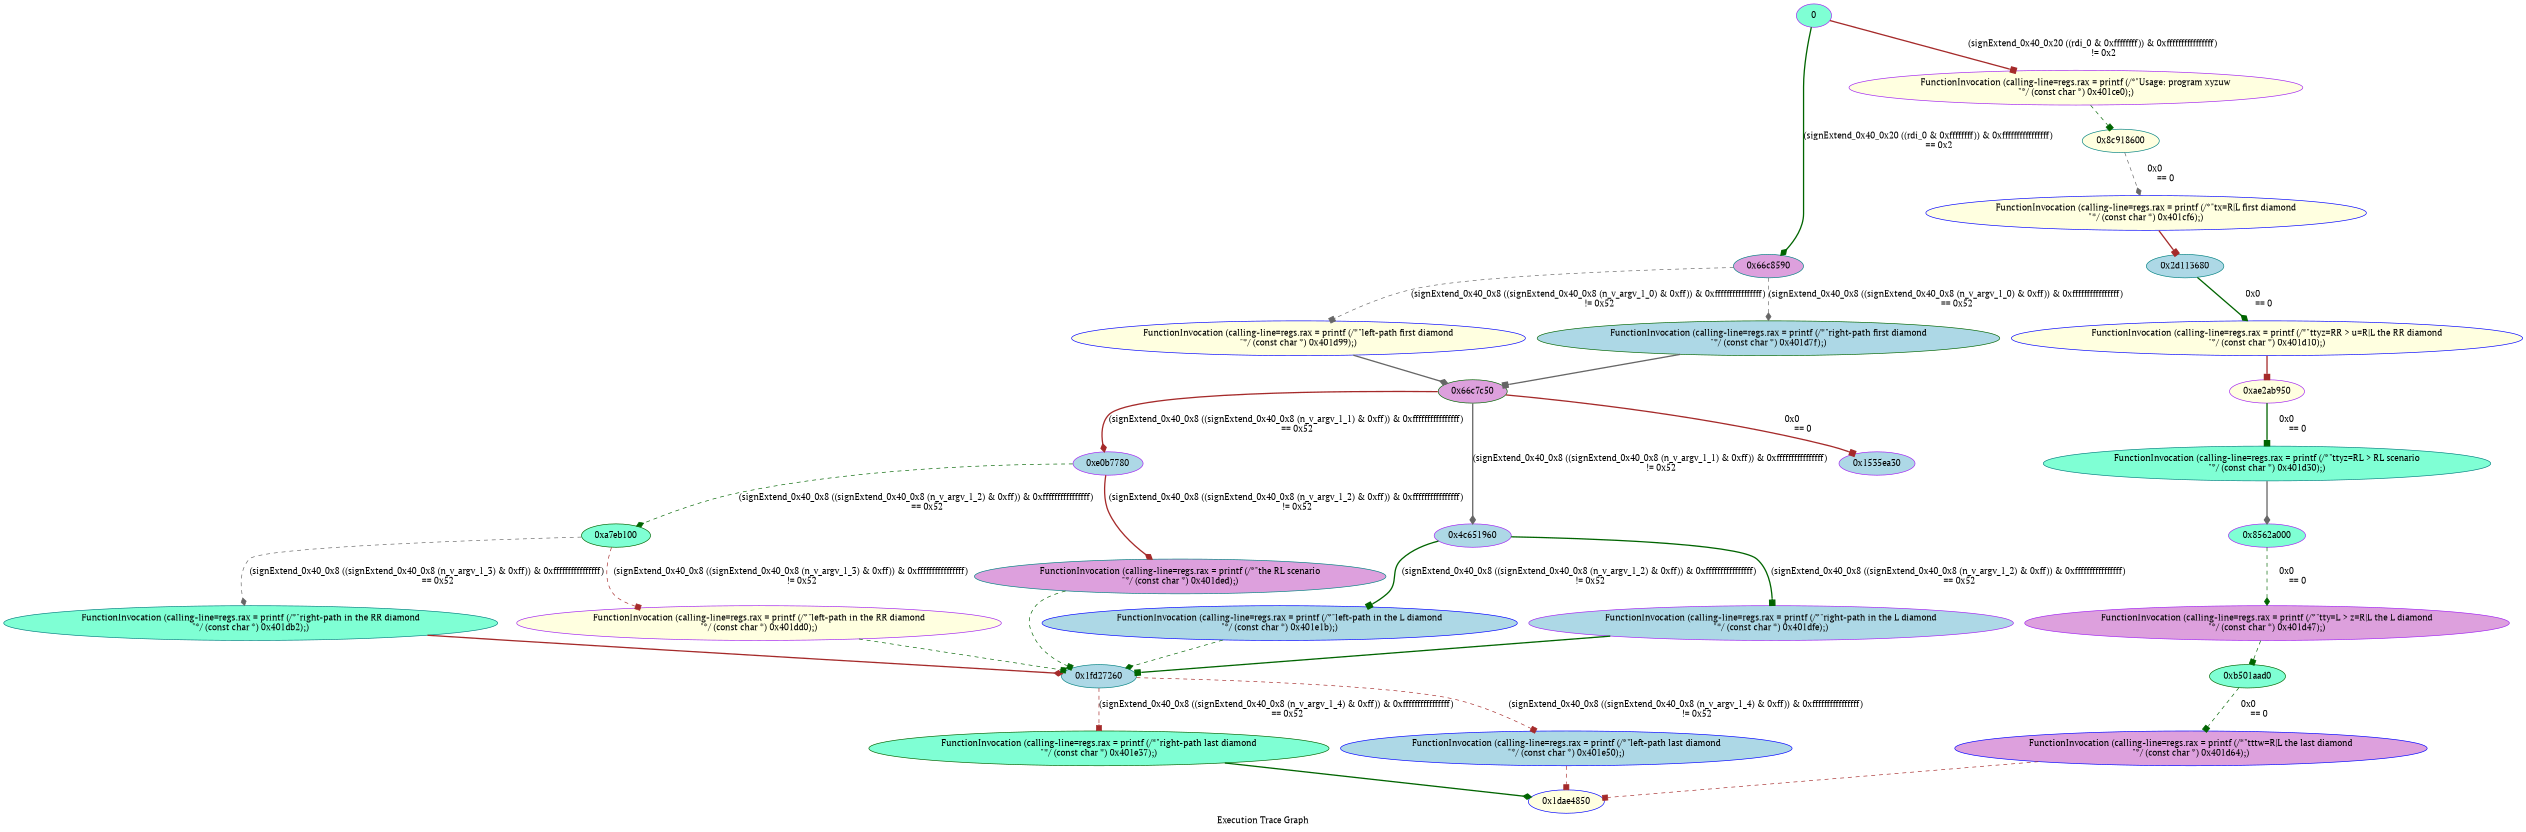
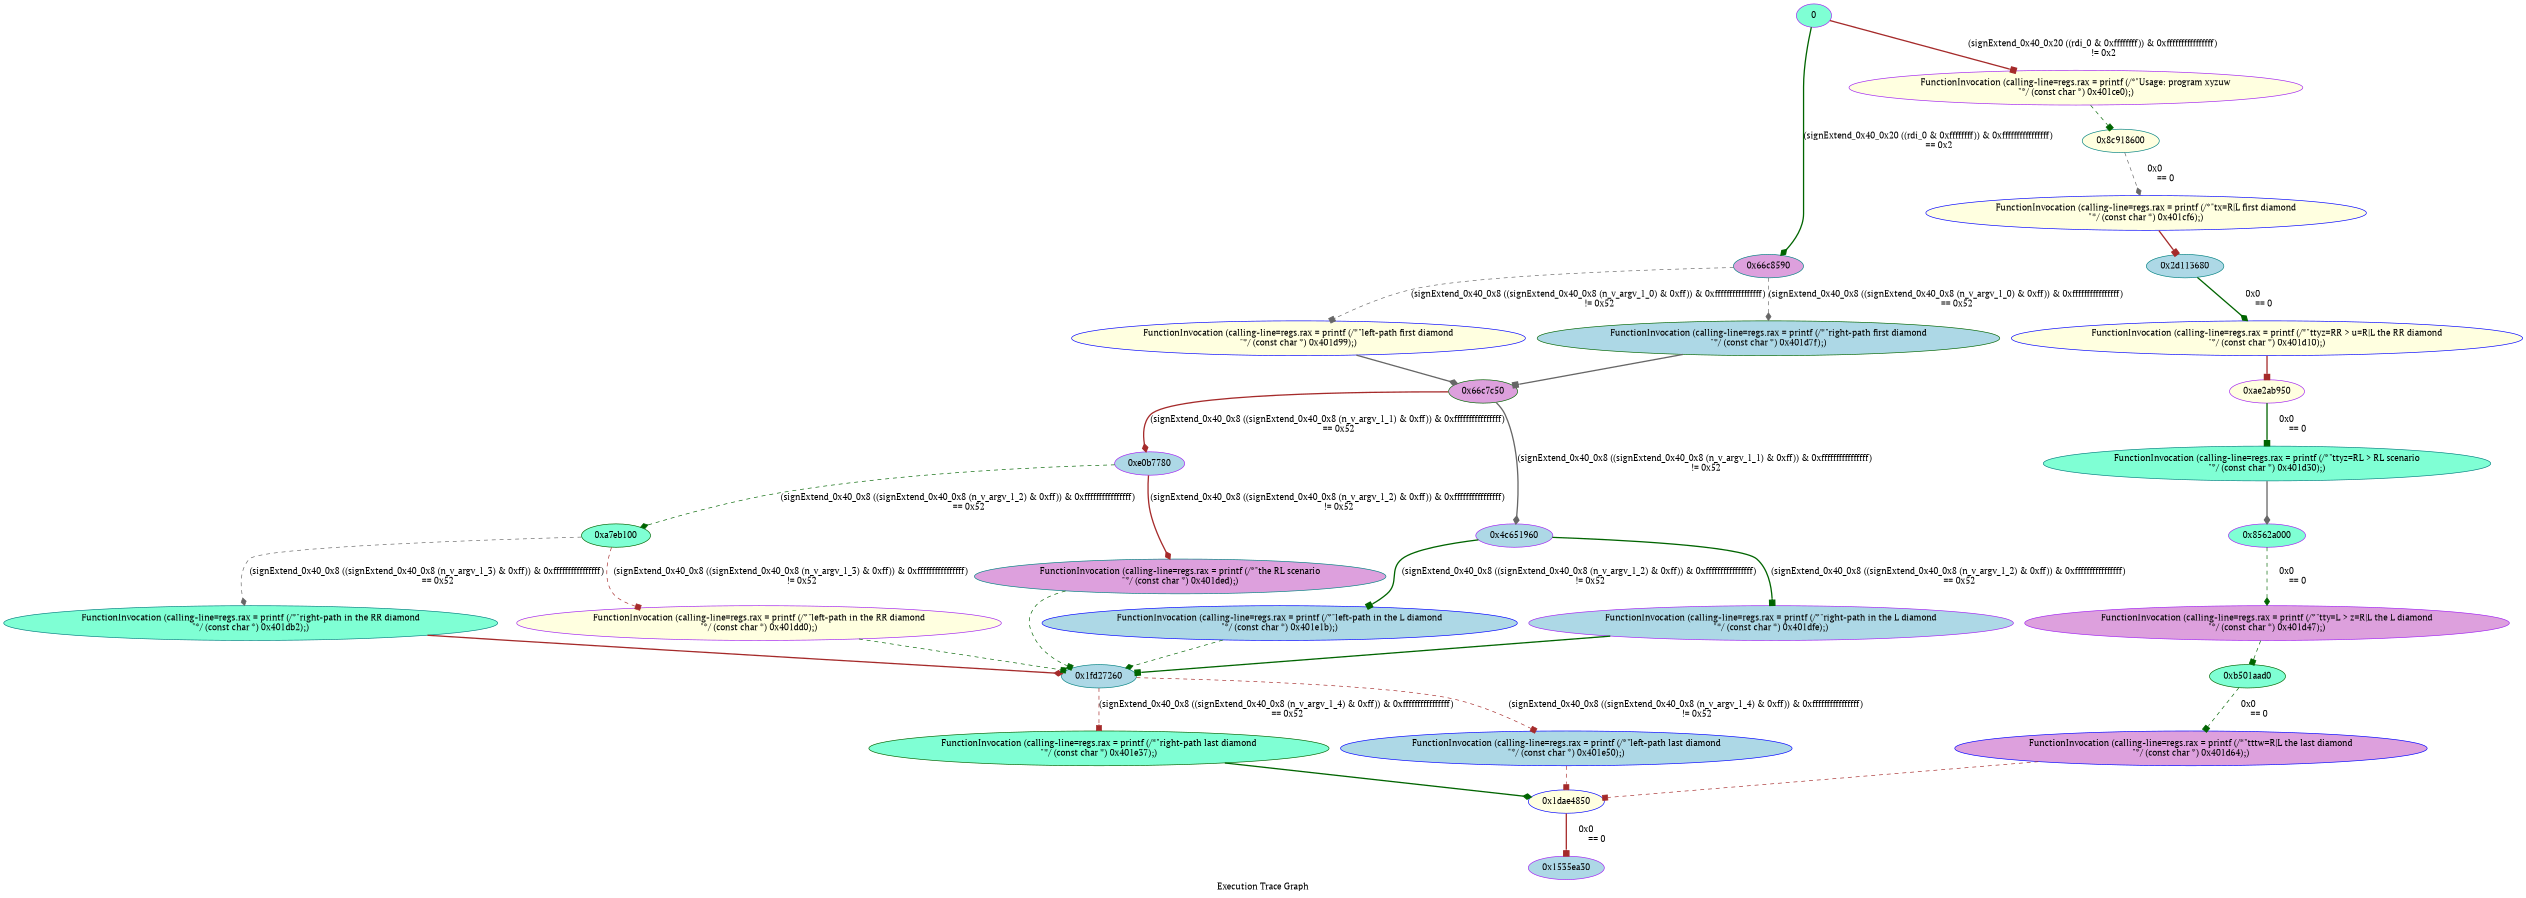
(1679, 416) -> (1566, 831)
